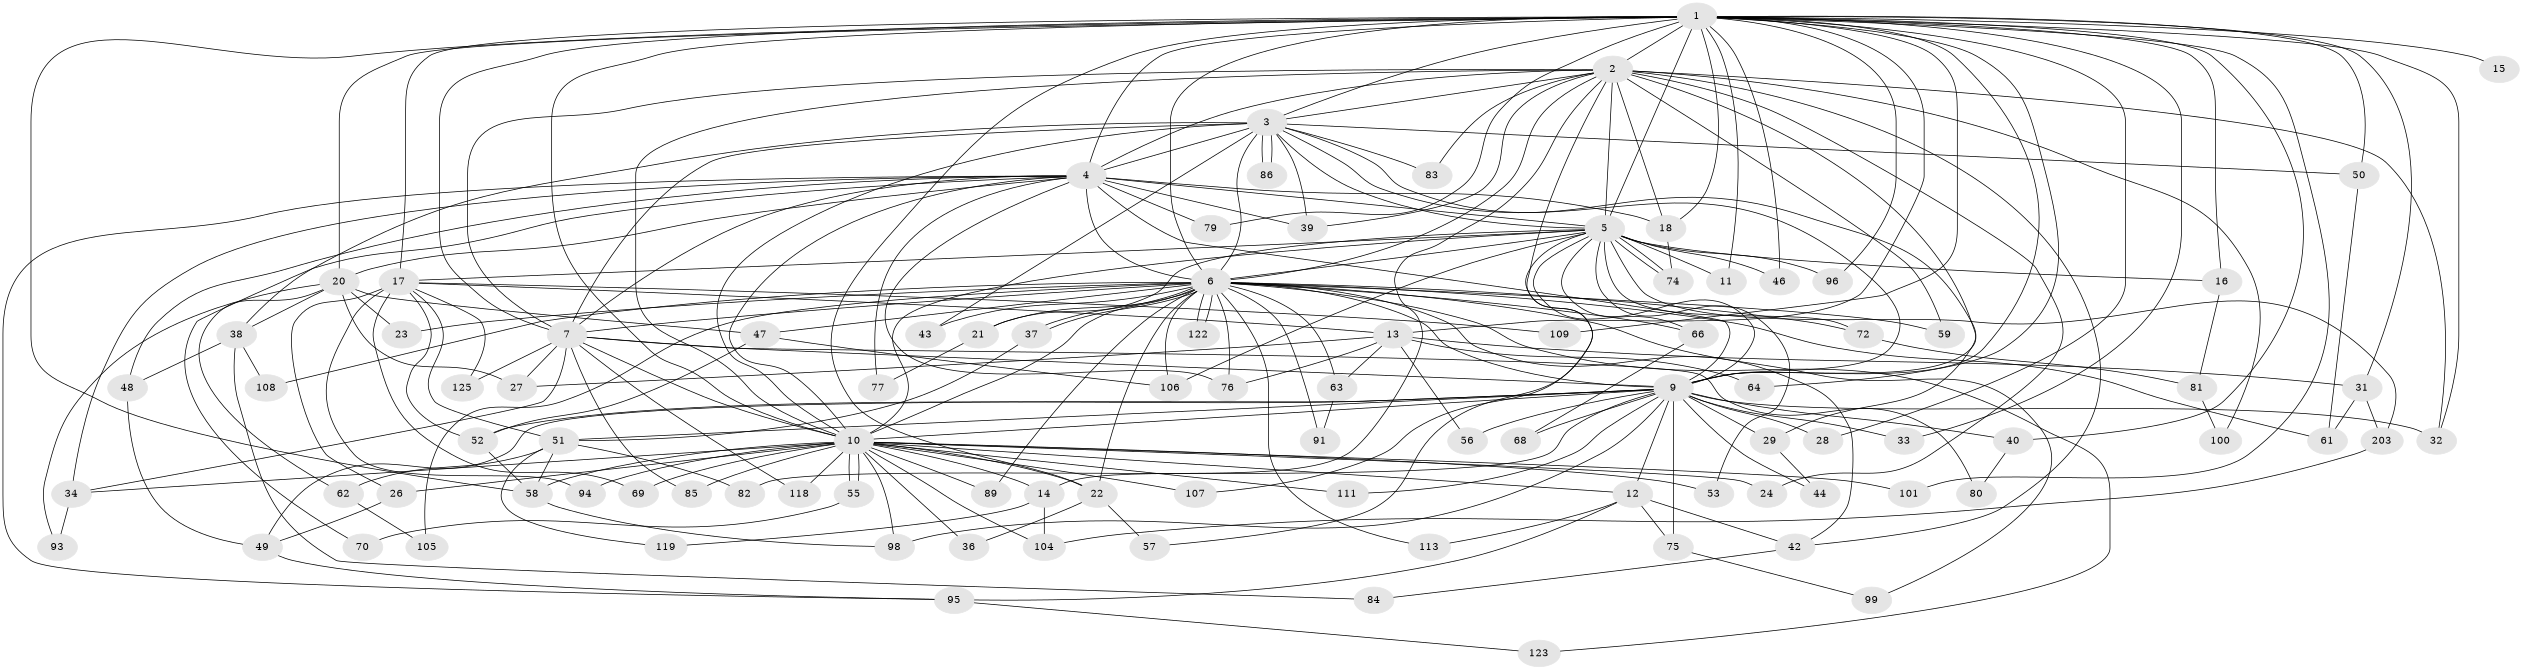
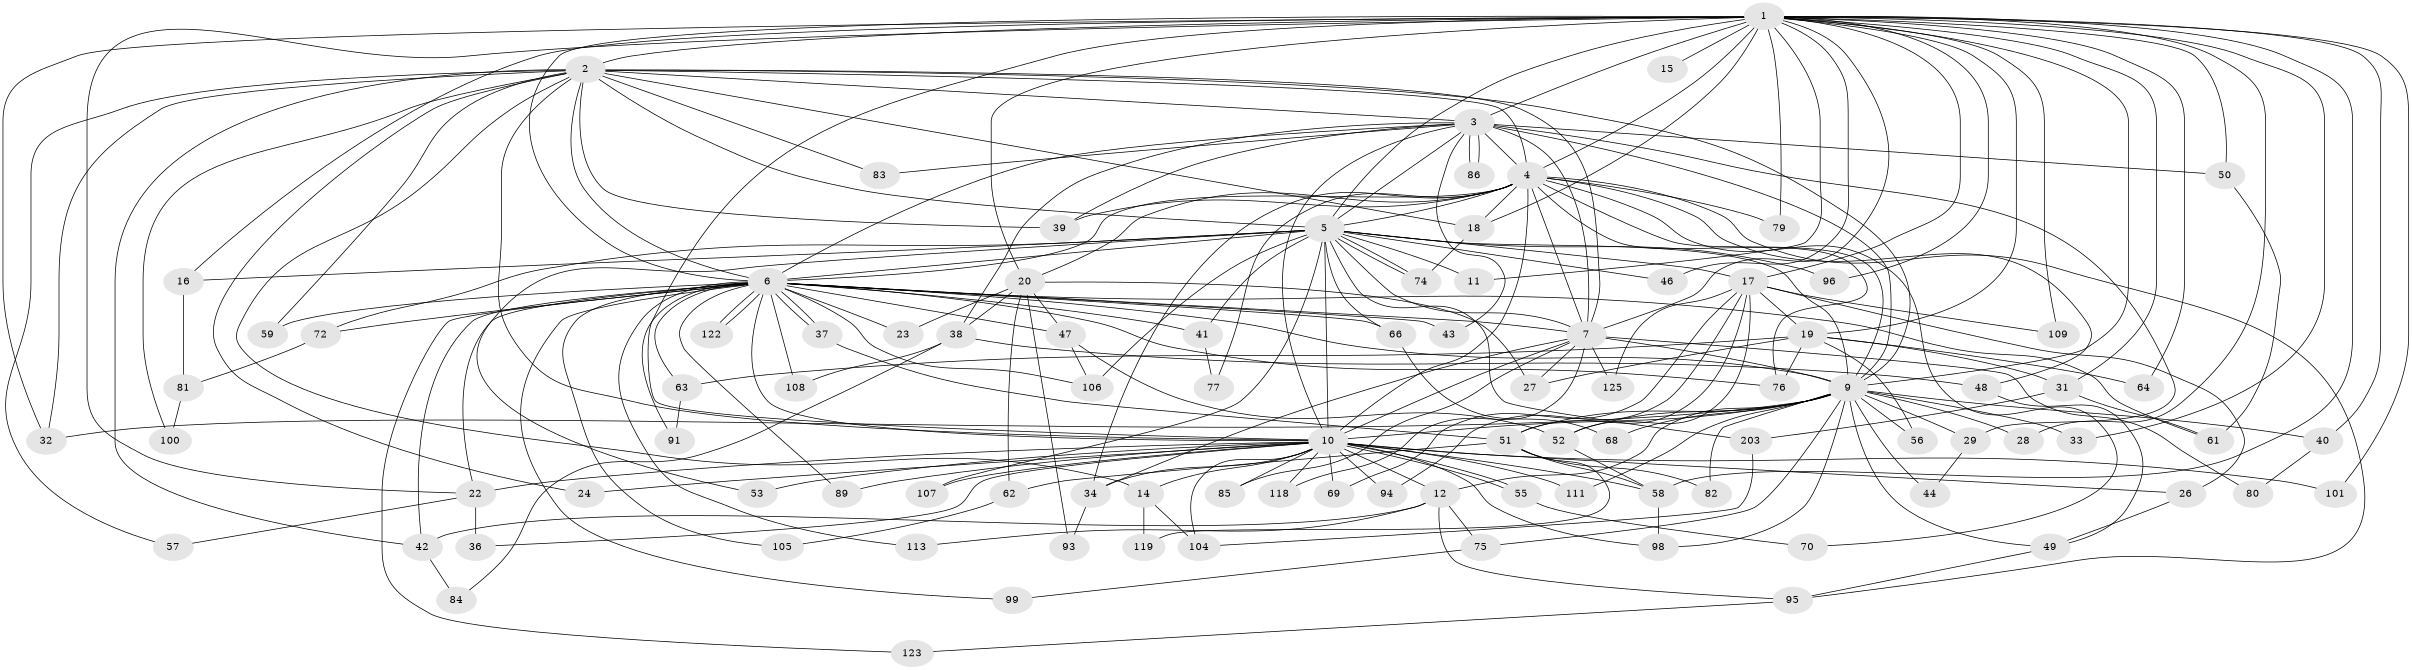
none -> (1474, 313)
(979, 335) -> (1203, 335)
(1393, 335) -> (1808, 335)
